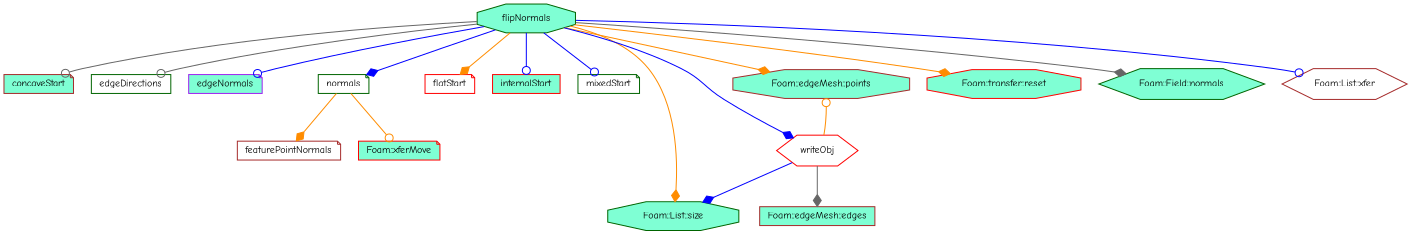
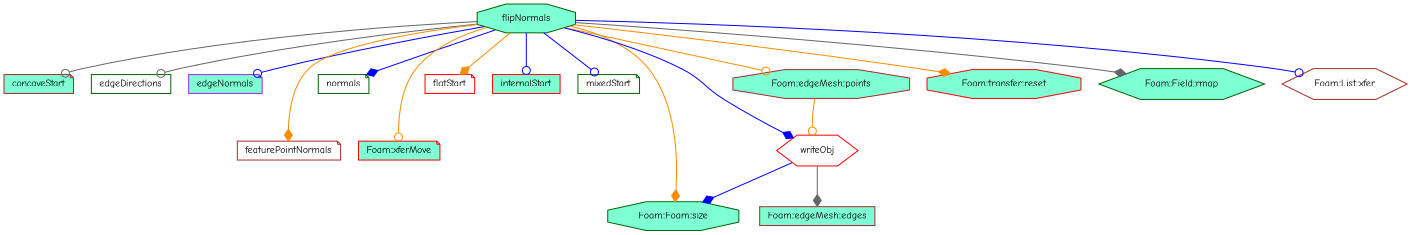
(663, 49) -> (663, 49)
(1182, 84) -> (1182, 84)
(320, 112) -> (310, 68)
(369, 114) -> (421, 63)
(826, 121) -> (813, 113)
(673, 216) -> (673, 216)
